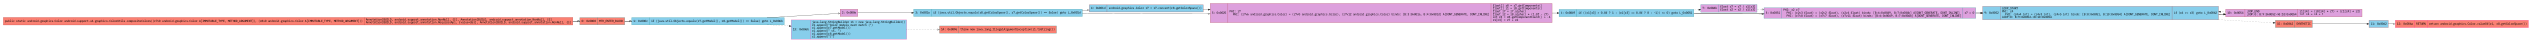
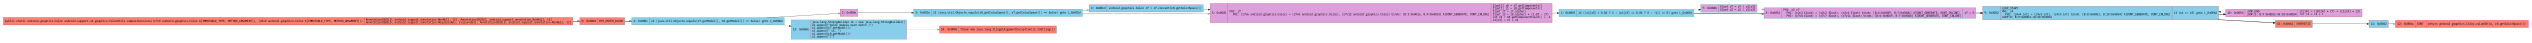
(2246, 21) -> (2246, 21)
(2421, 24) -> (2420, 24)
